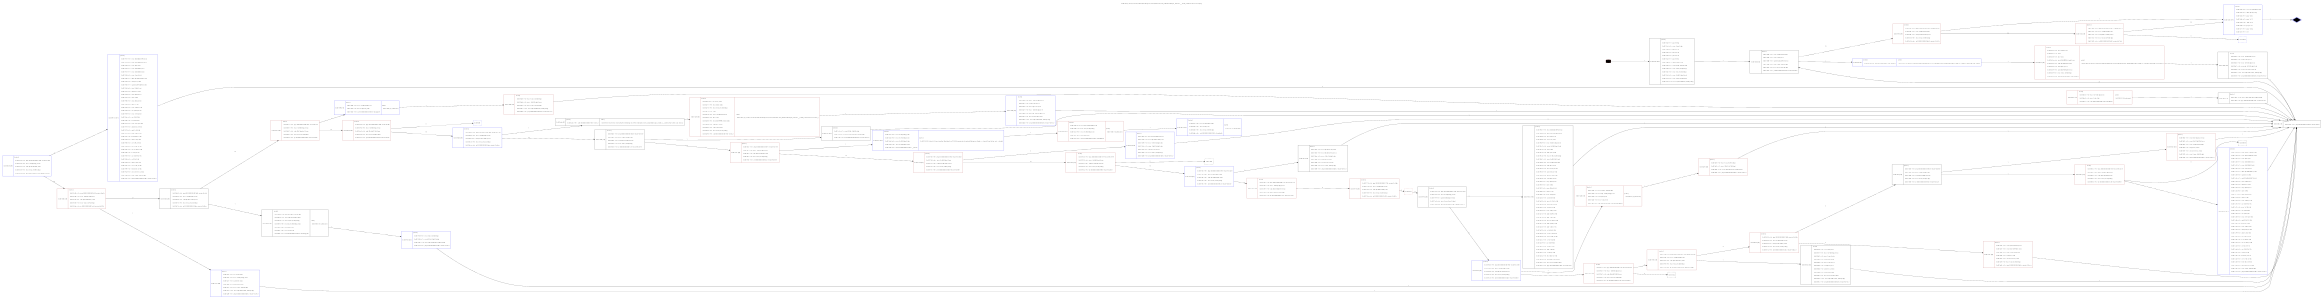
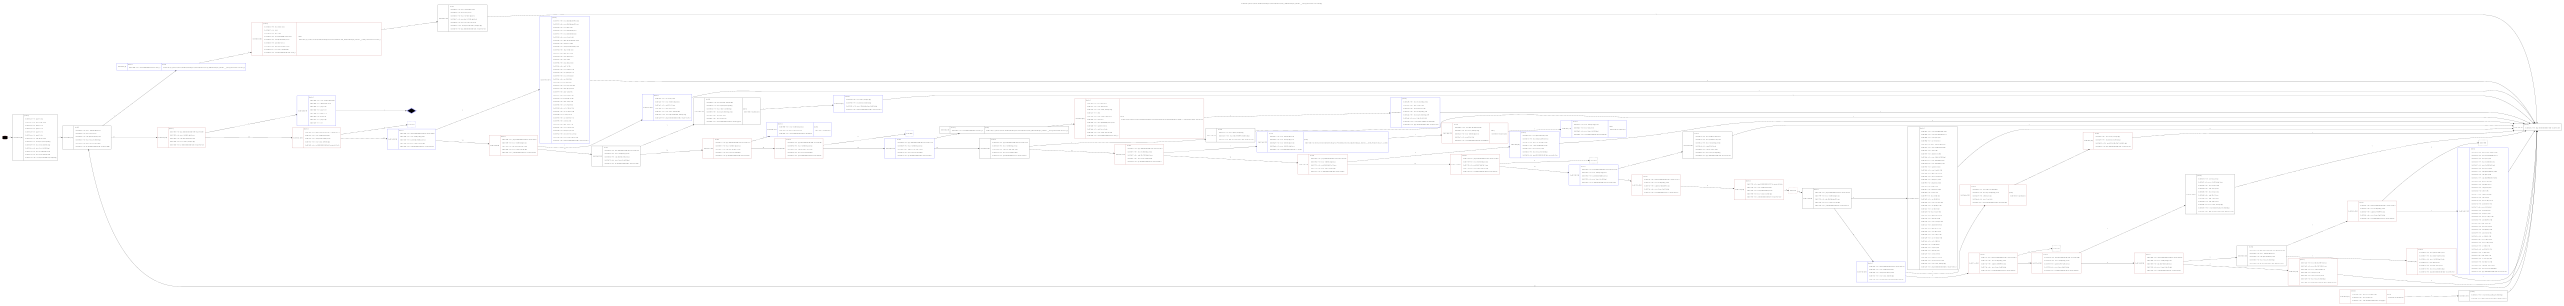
(2173, 27) -> (363, 138)
(529, 104) -> none
